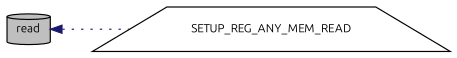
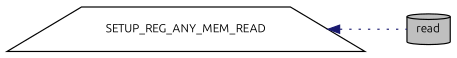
(96, 29) -> (373, 29)
